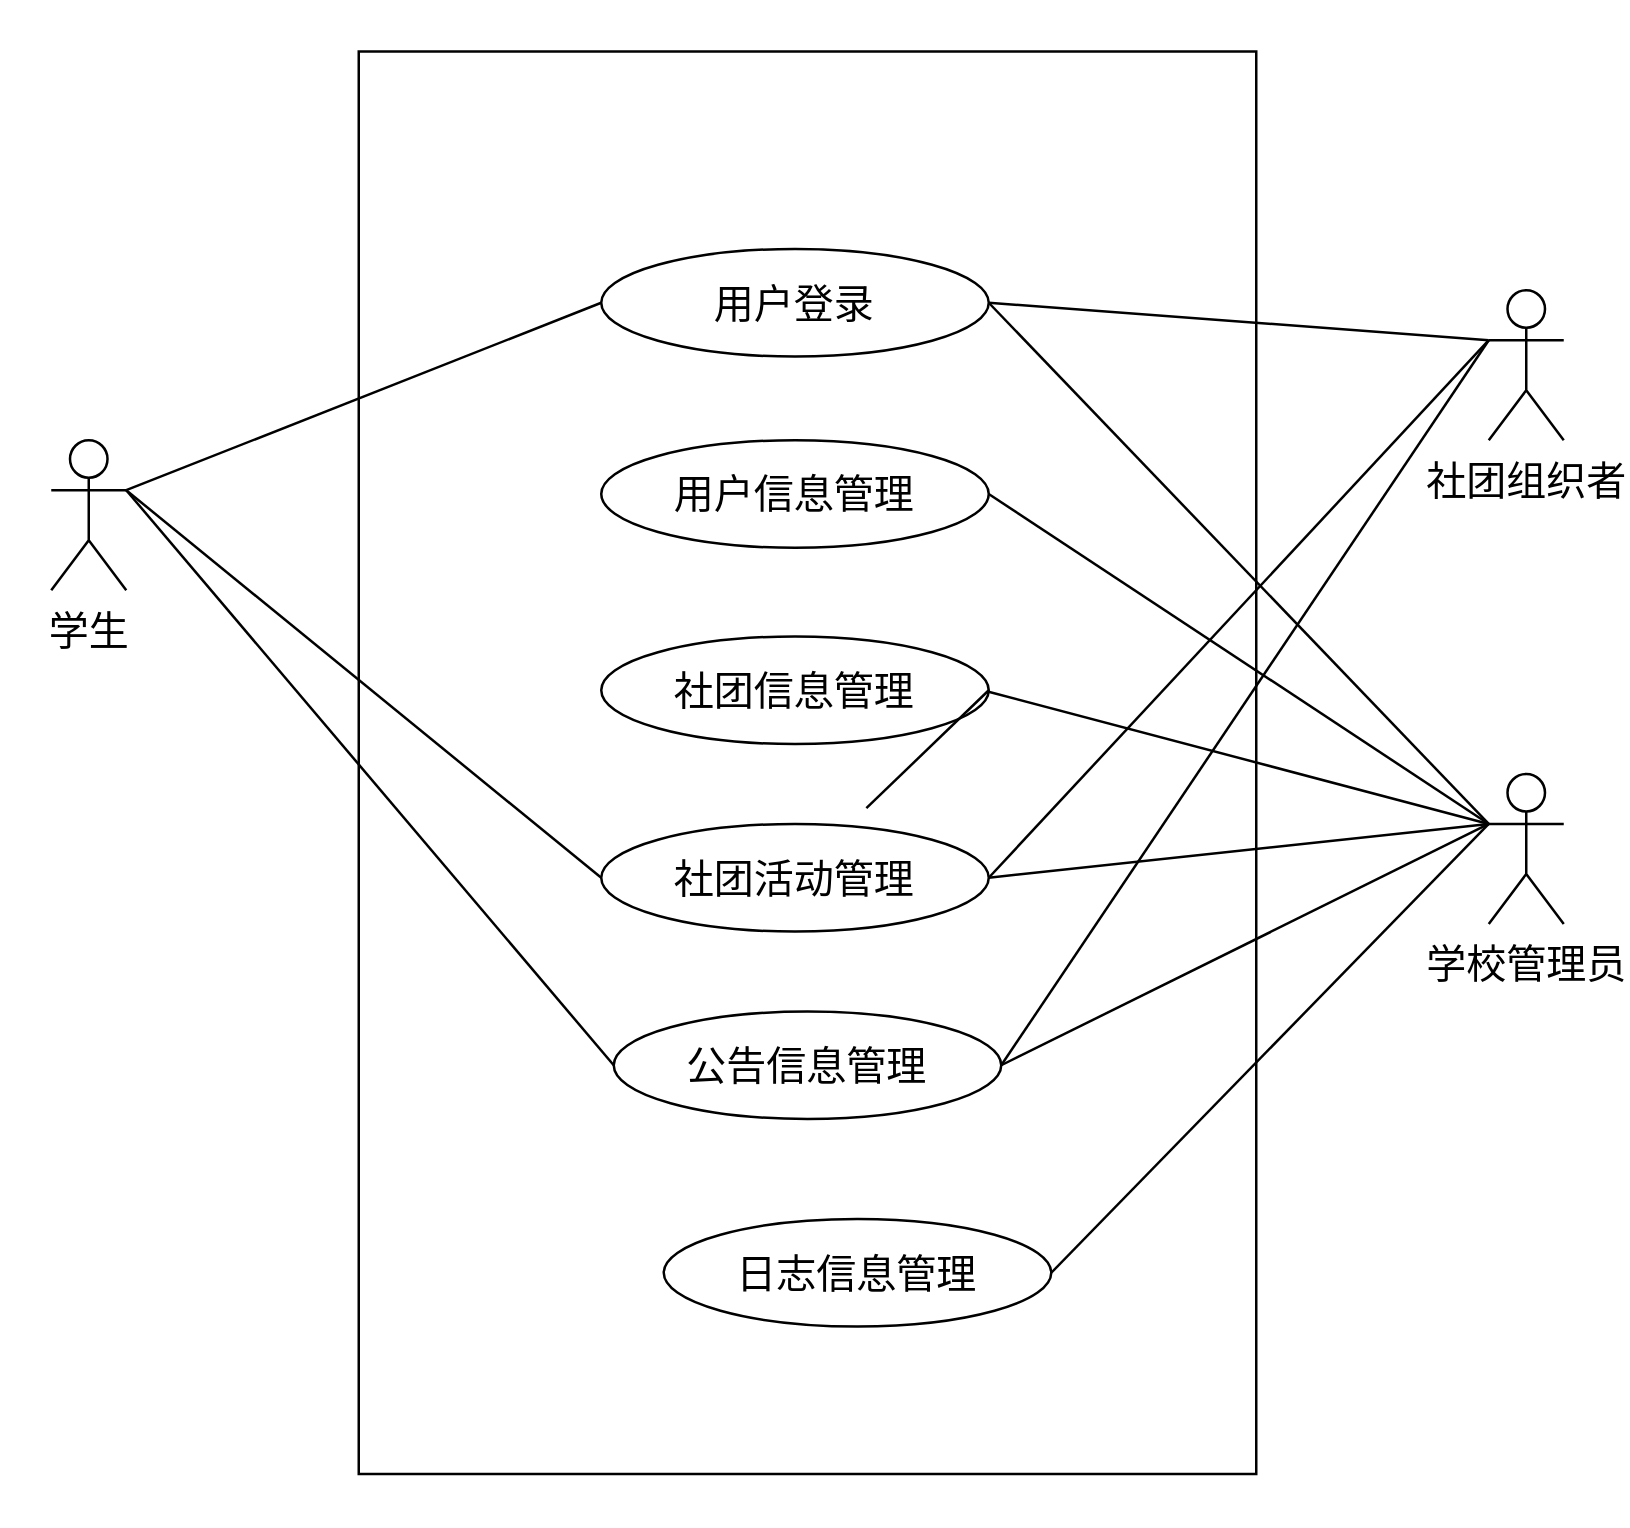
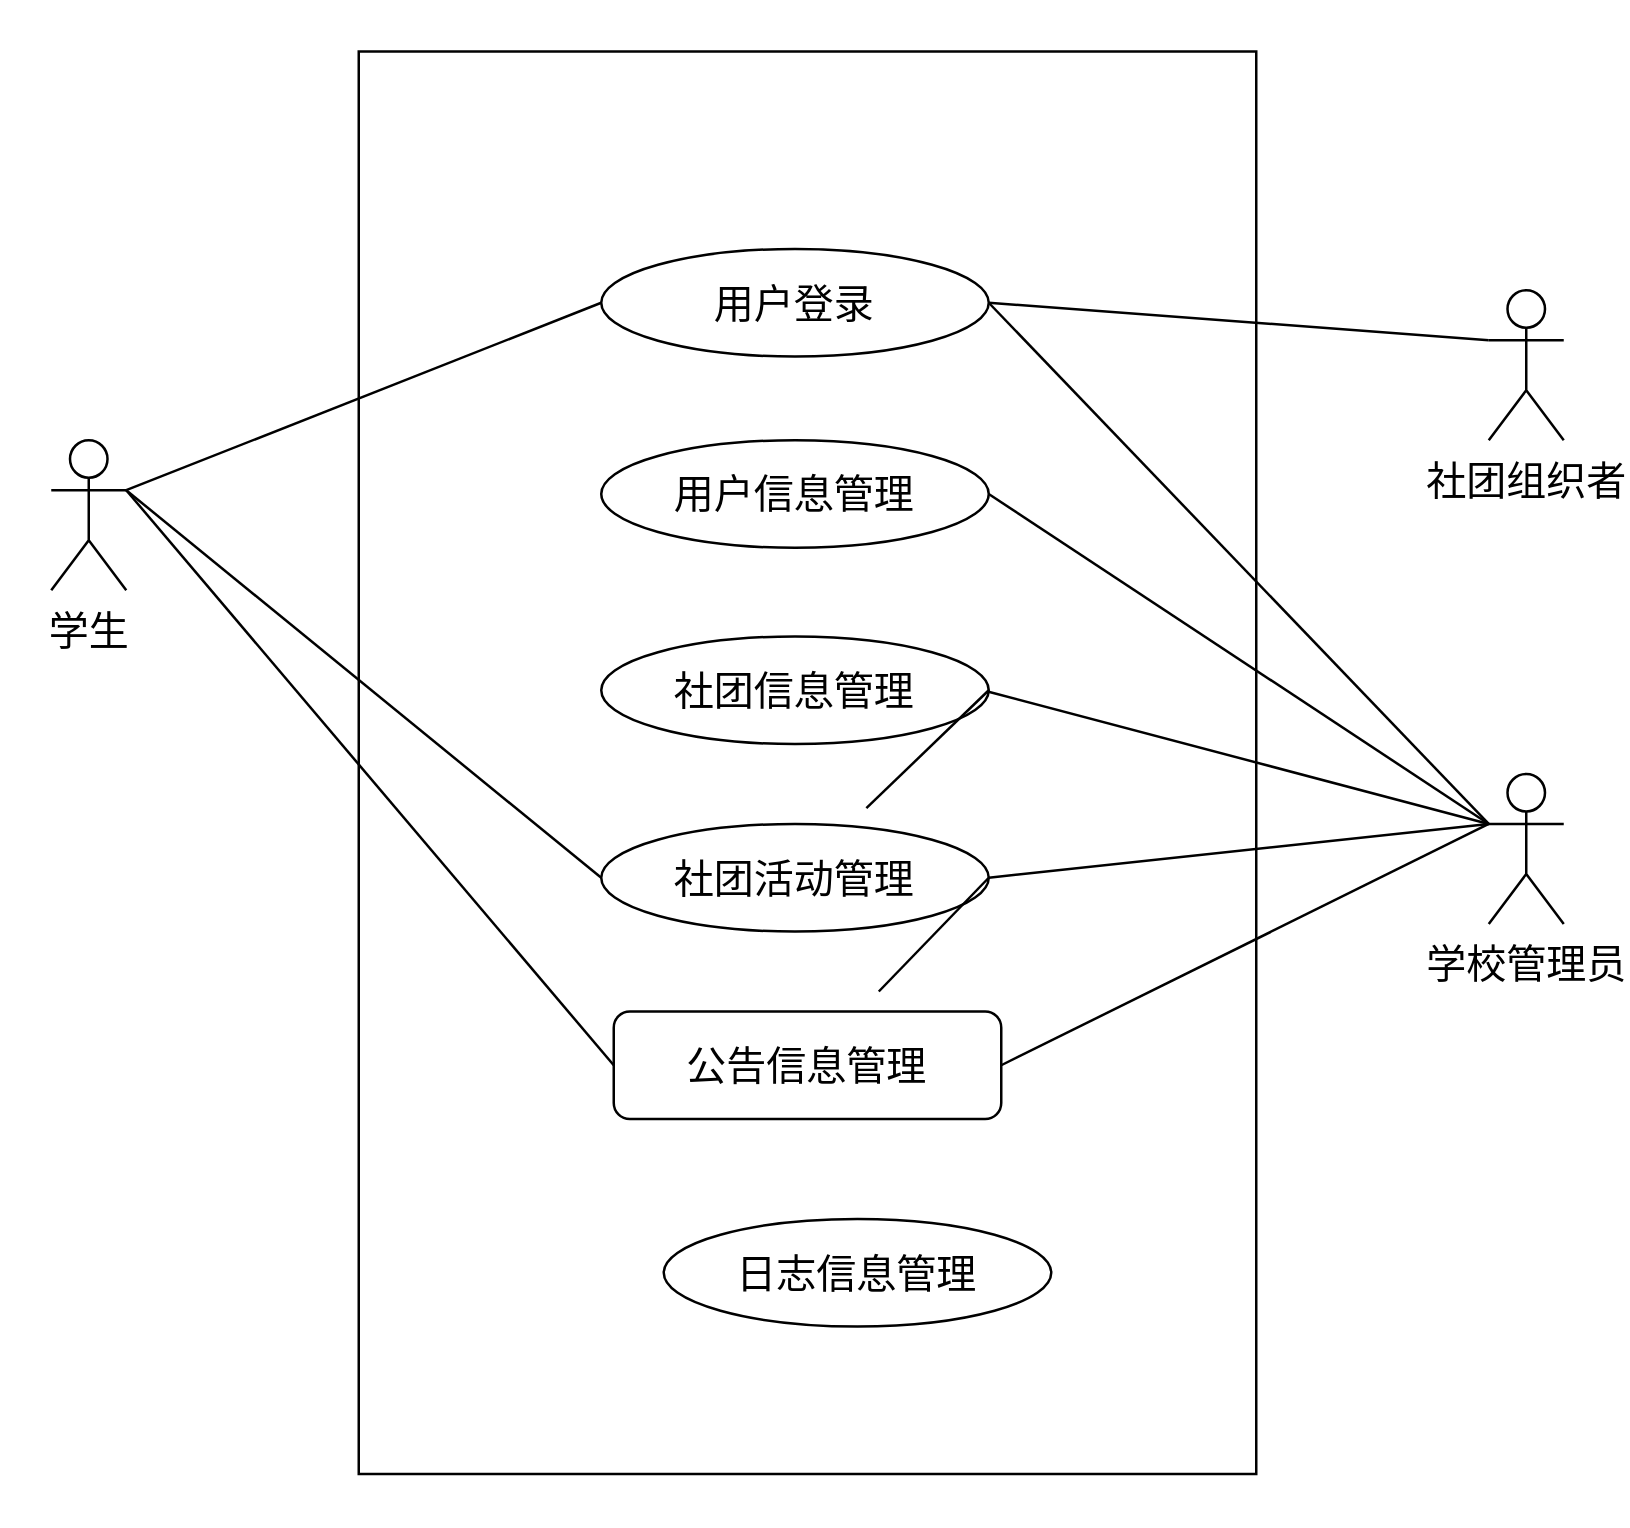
(1365, 473) -> (933, 935)
(1389, 488) -> none
(1268, 1050) -> none
(808, 1065) -> (808, 1065)
